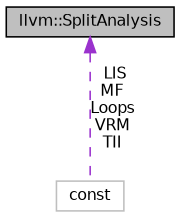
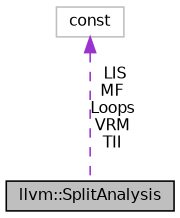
(90, 117) -> (90, 117)
